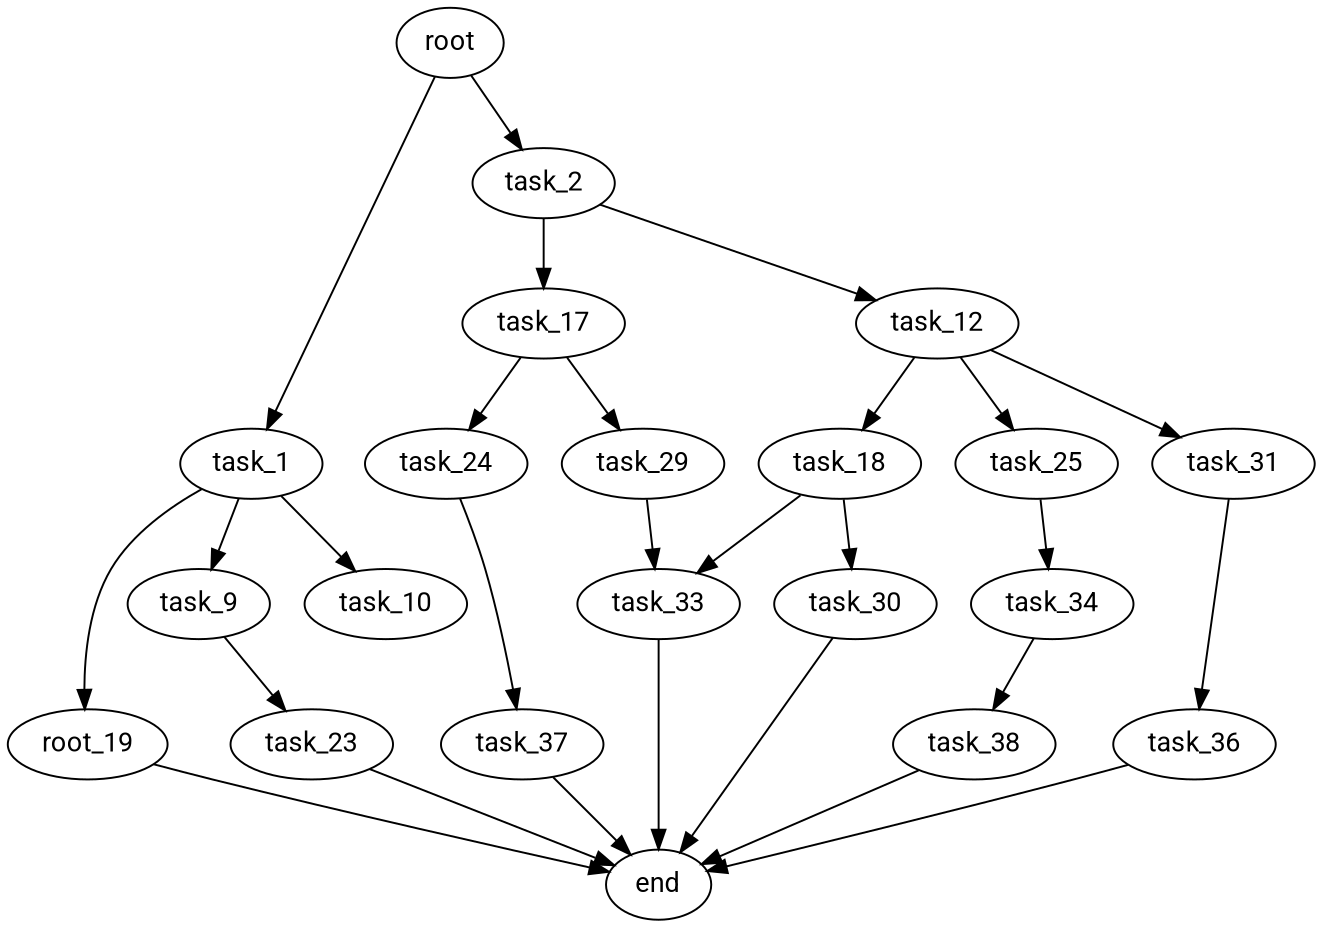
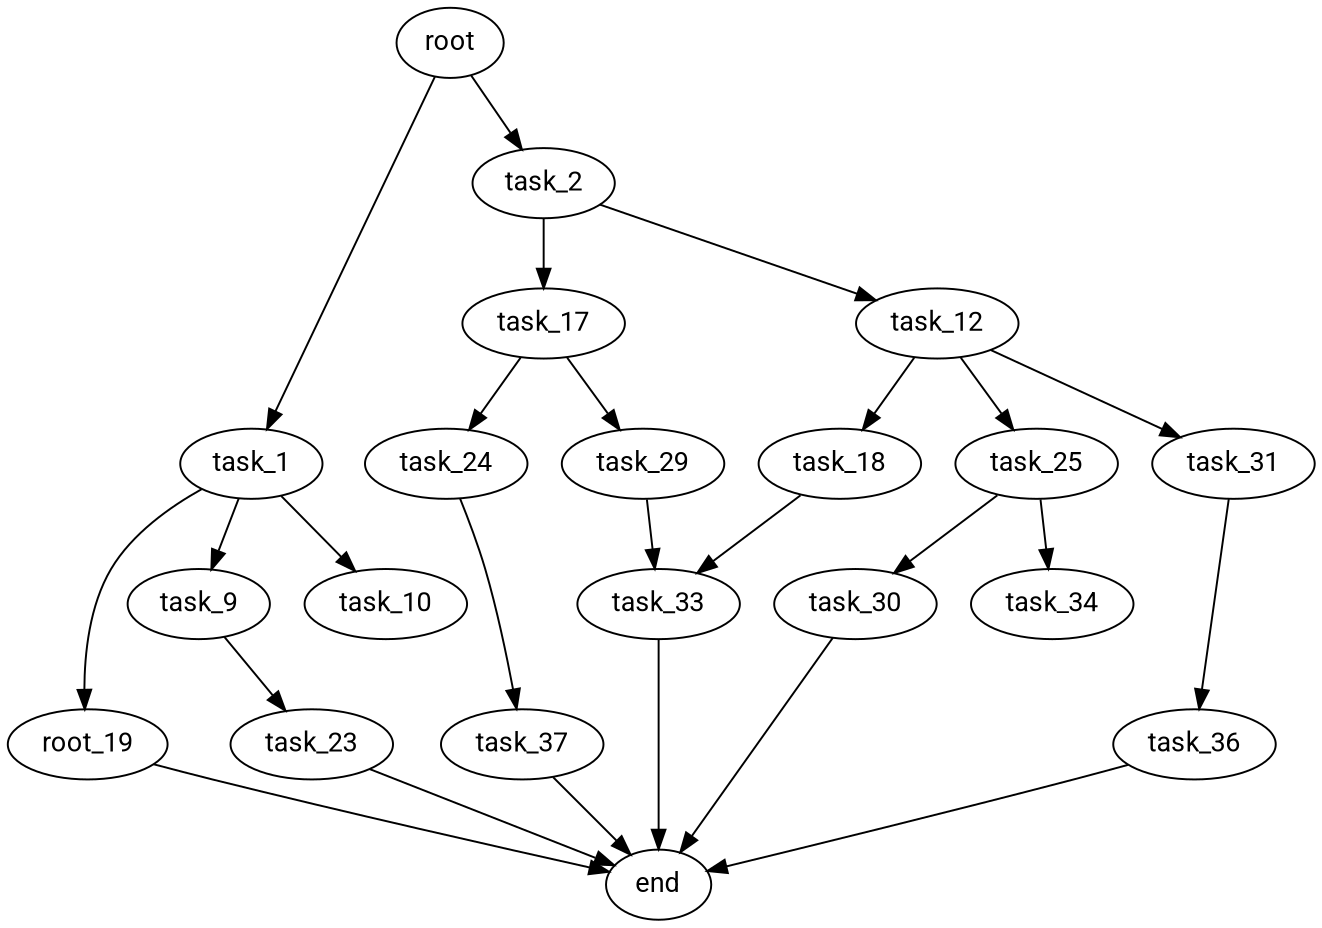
(847, 524) -> (954, 528)
(974, 744) -> none
